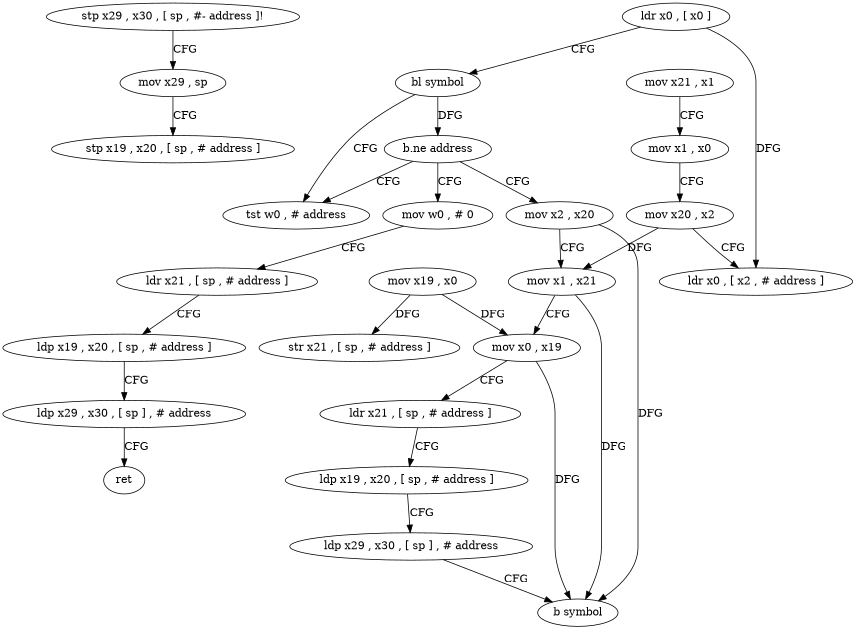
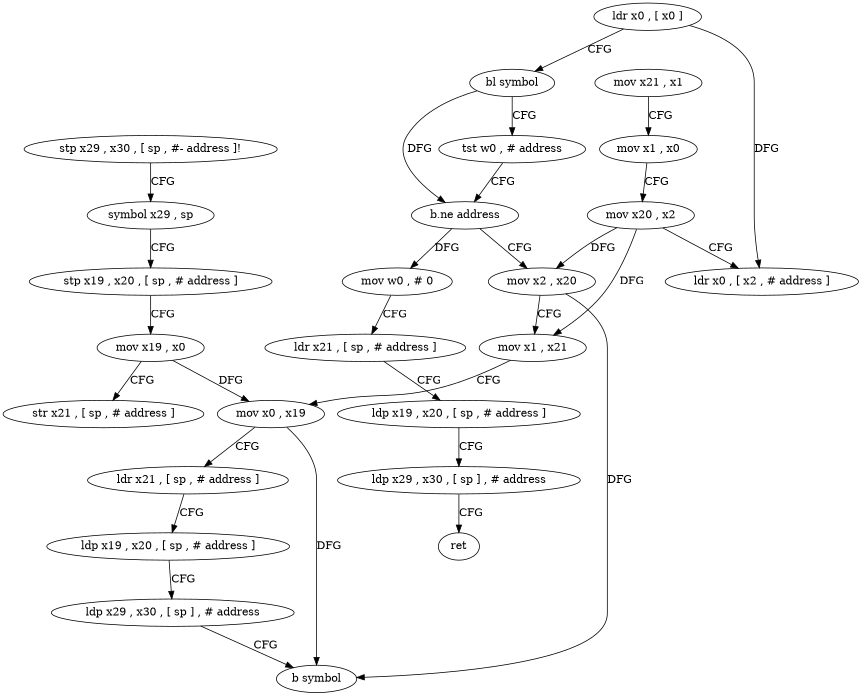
(173, 83) -> (151, 215)
(371, 180) -> (491, 179)
(450, 182) -> (447, 249)
none -> (589, 244)
none -> (151, 311)
(408, 315) -> (142, 381)
(601, 441) -> none
